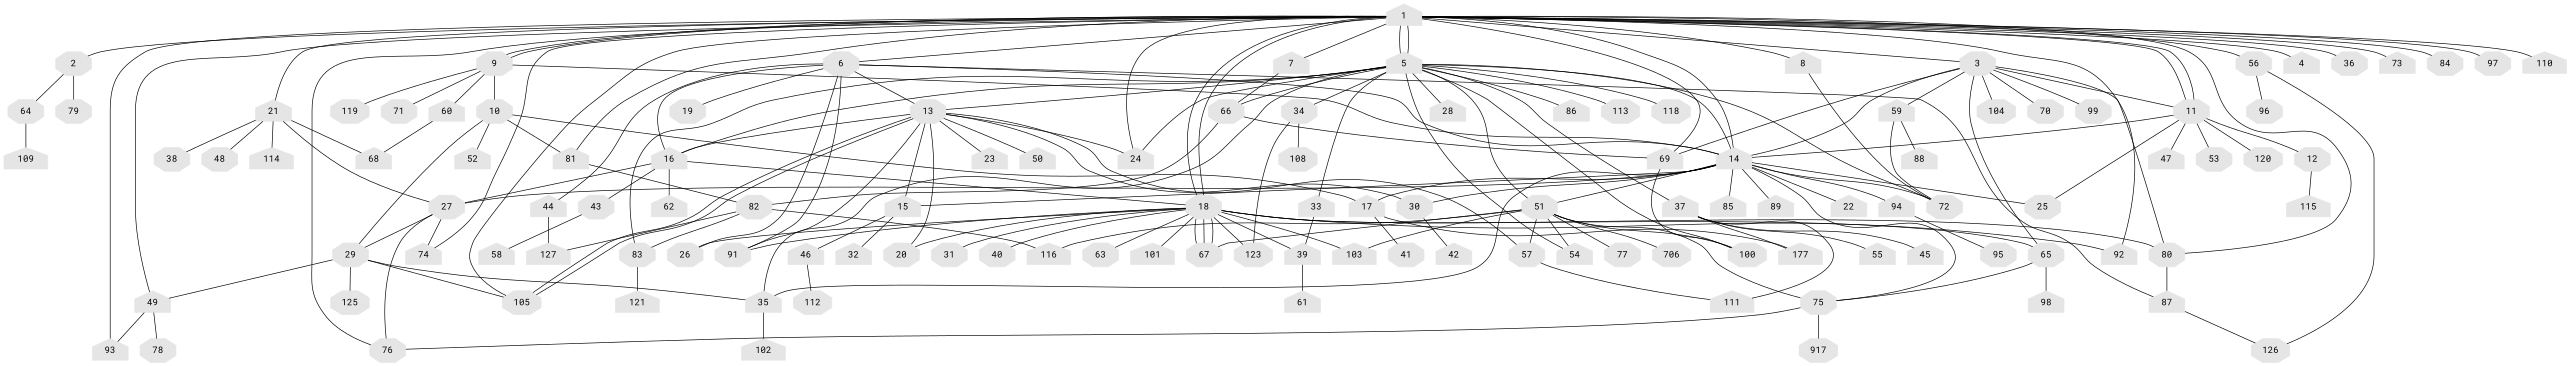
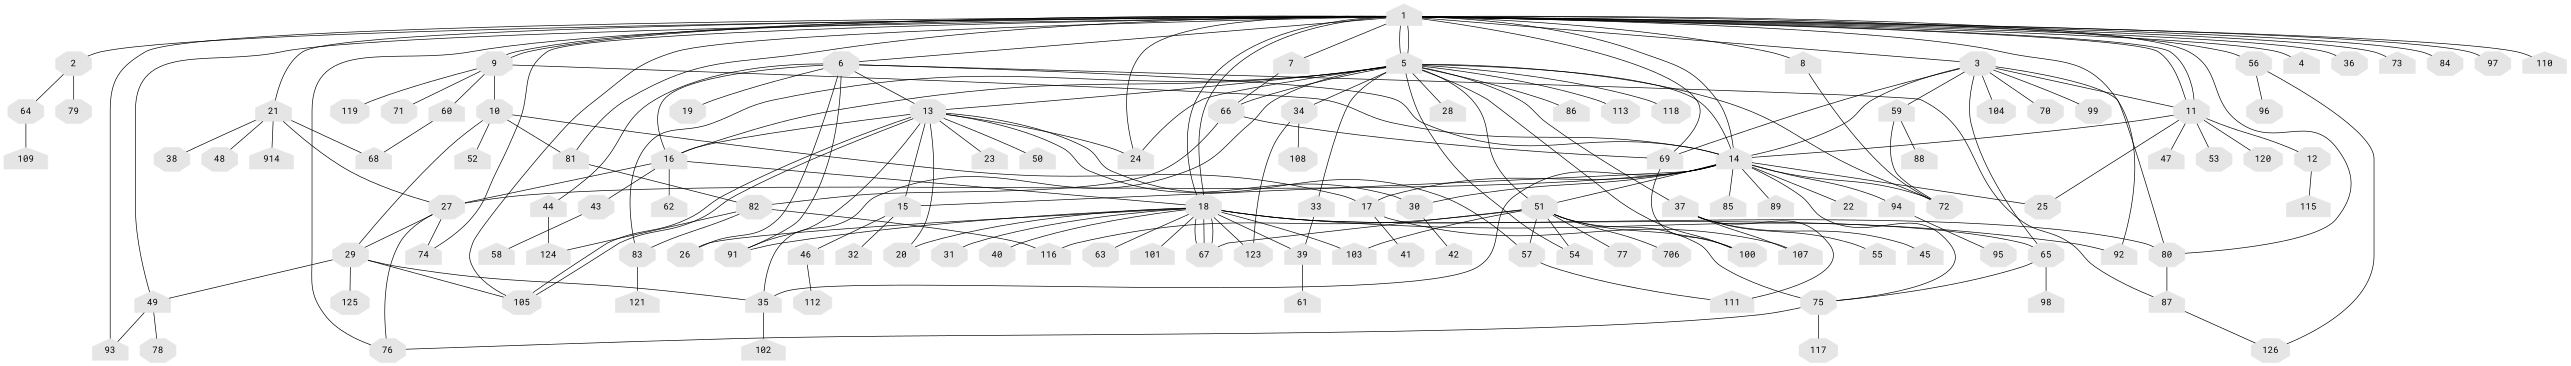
(272, 159) -> (272, 159)
(548, 255) -> (548, 255)
(1800, 255) -> (1800, 255)
(1818, 351) -> (1818, 351)
